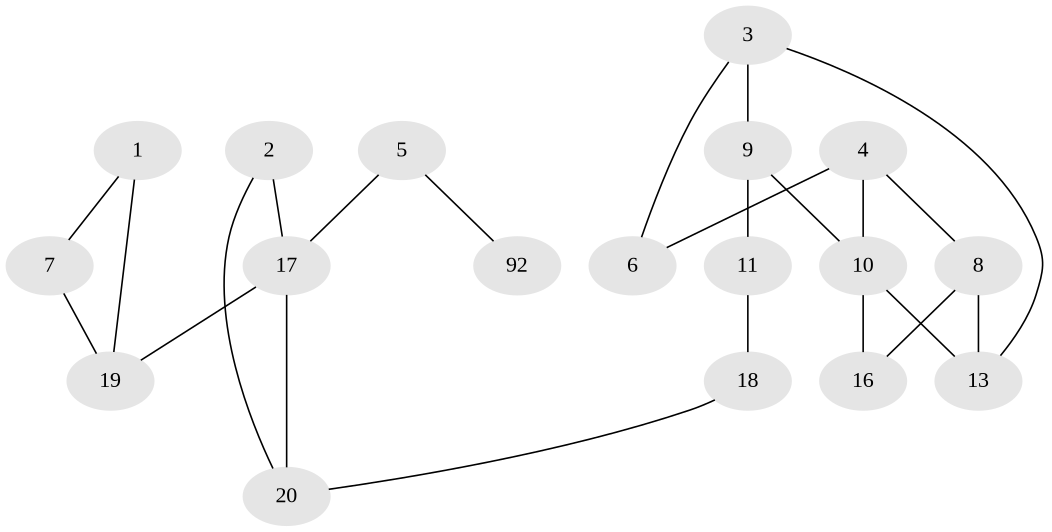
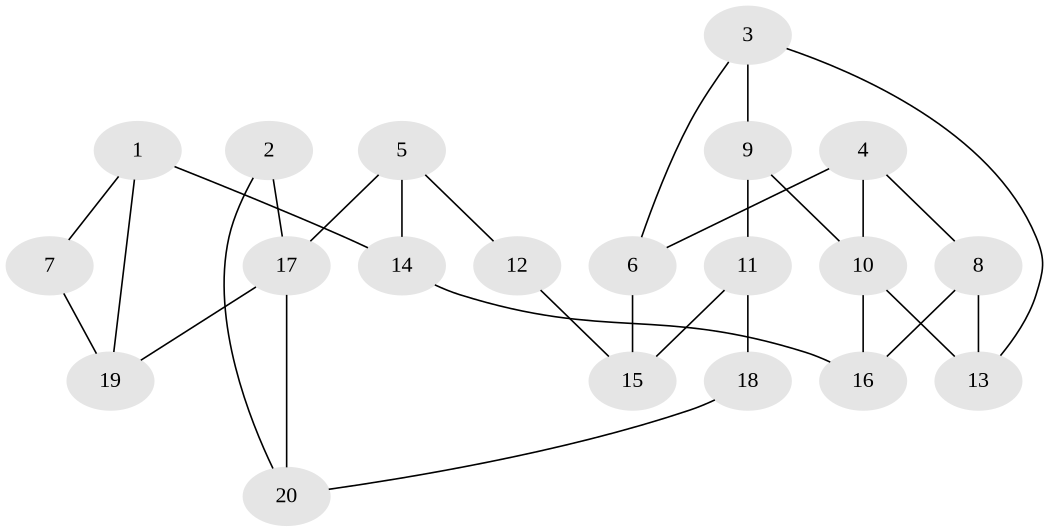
none -> (402, 266)
(517, 266) -> (517, 266)
none -> (633, 381)
